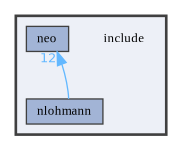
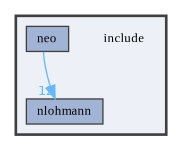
(66, 81) -> (46, 69)
